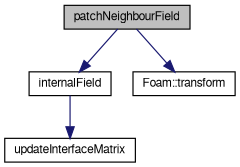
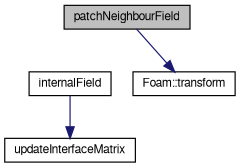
(102, 46) -> none
